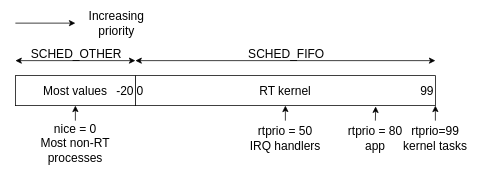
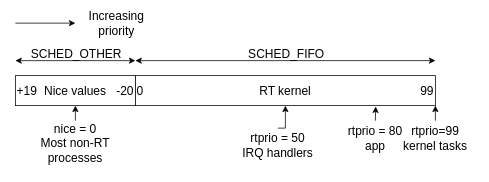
none -> (27, 90)
(75, 90) -> (75, 90)
(285, 137) -> (278, 145)
